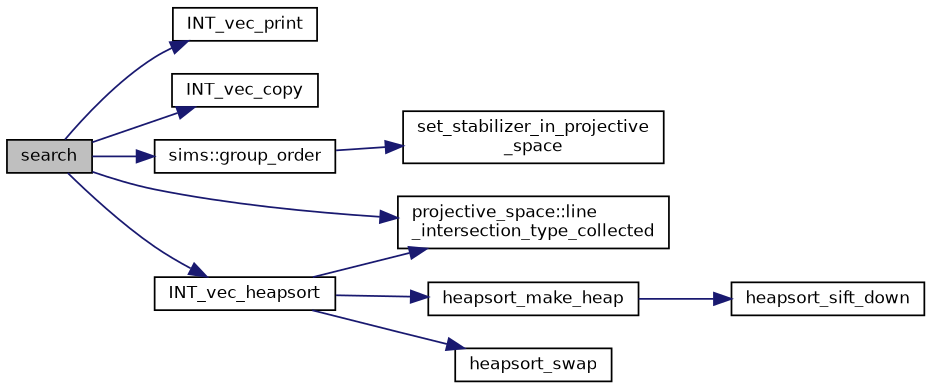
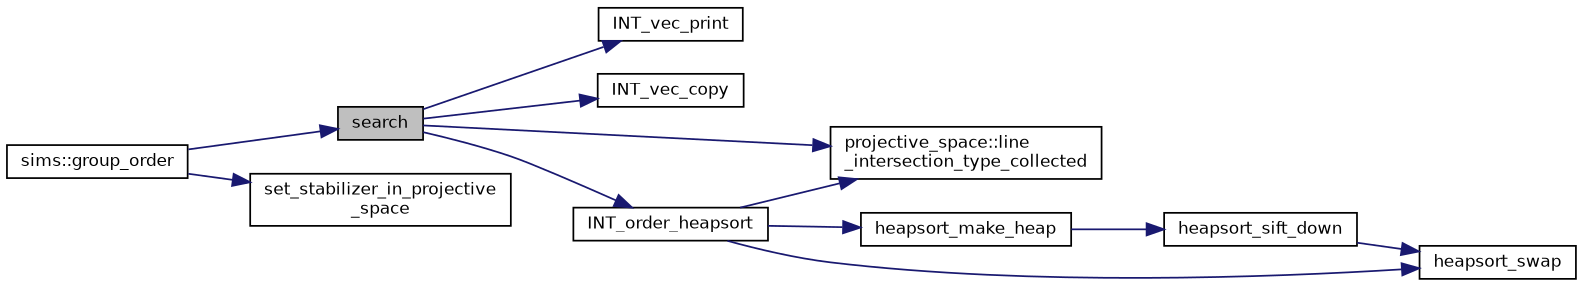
(114, 156) -> (254, 140)
none -> (1379, 246)
(245, 294) -> (671, 224)
